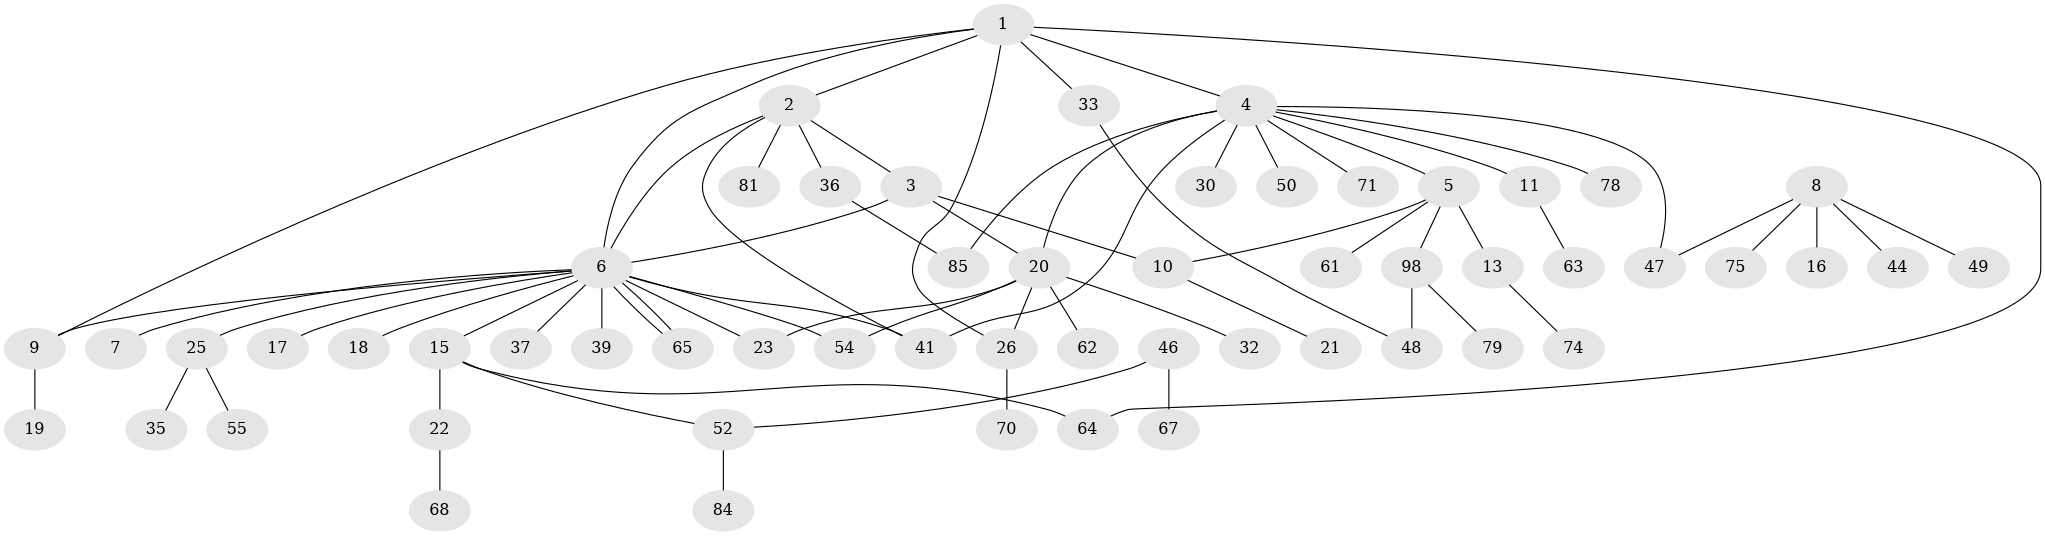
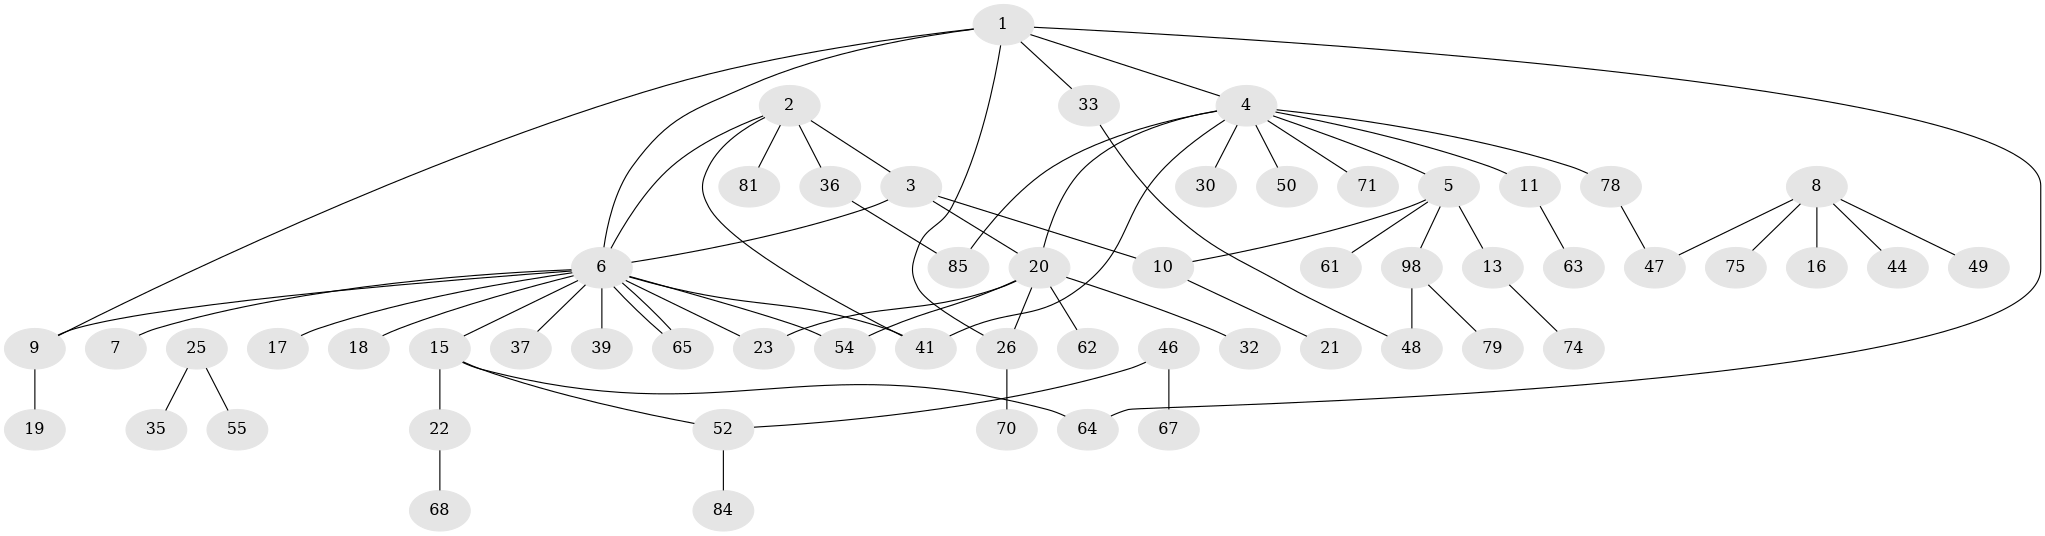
(897, 65) -> none
(1511, 120) -> (1633, 227)
(394, 293) -> none
